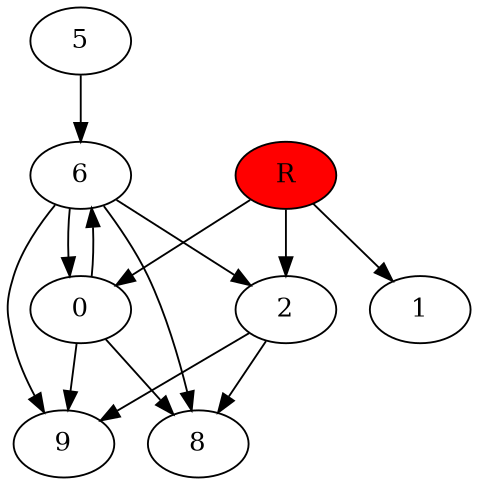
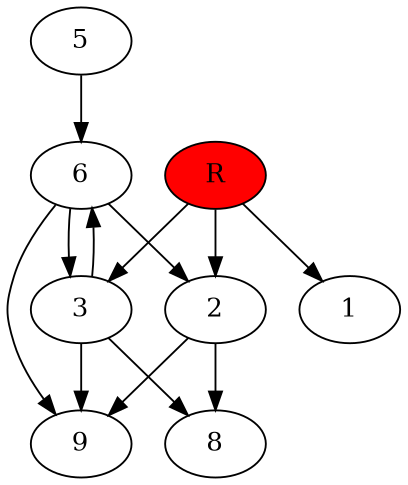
(156, 294) -> none
(81, 310) -> (81, 310)
